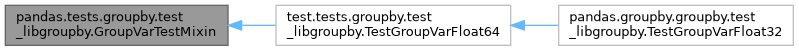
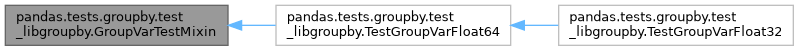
(393, 25) -> (393, 25)
(676, 25) -> (676, 25)
